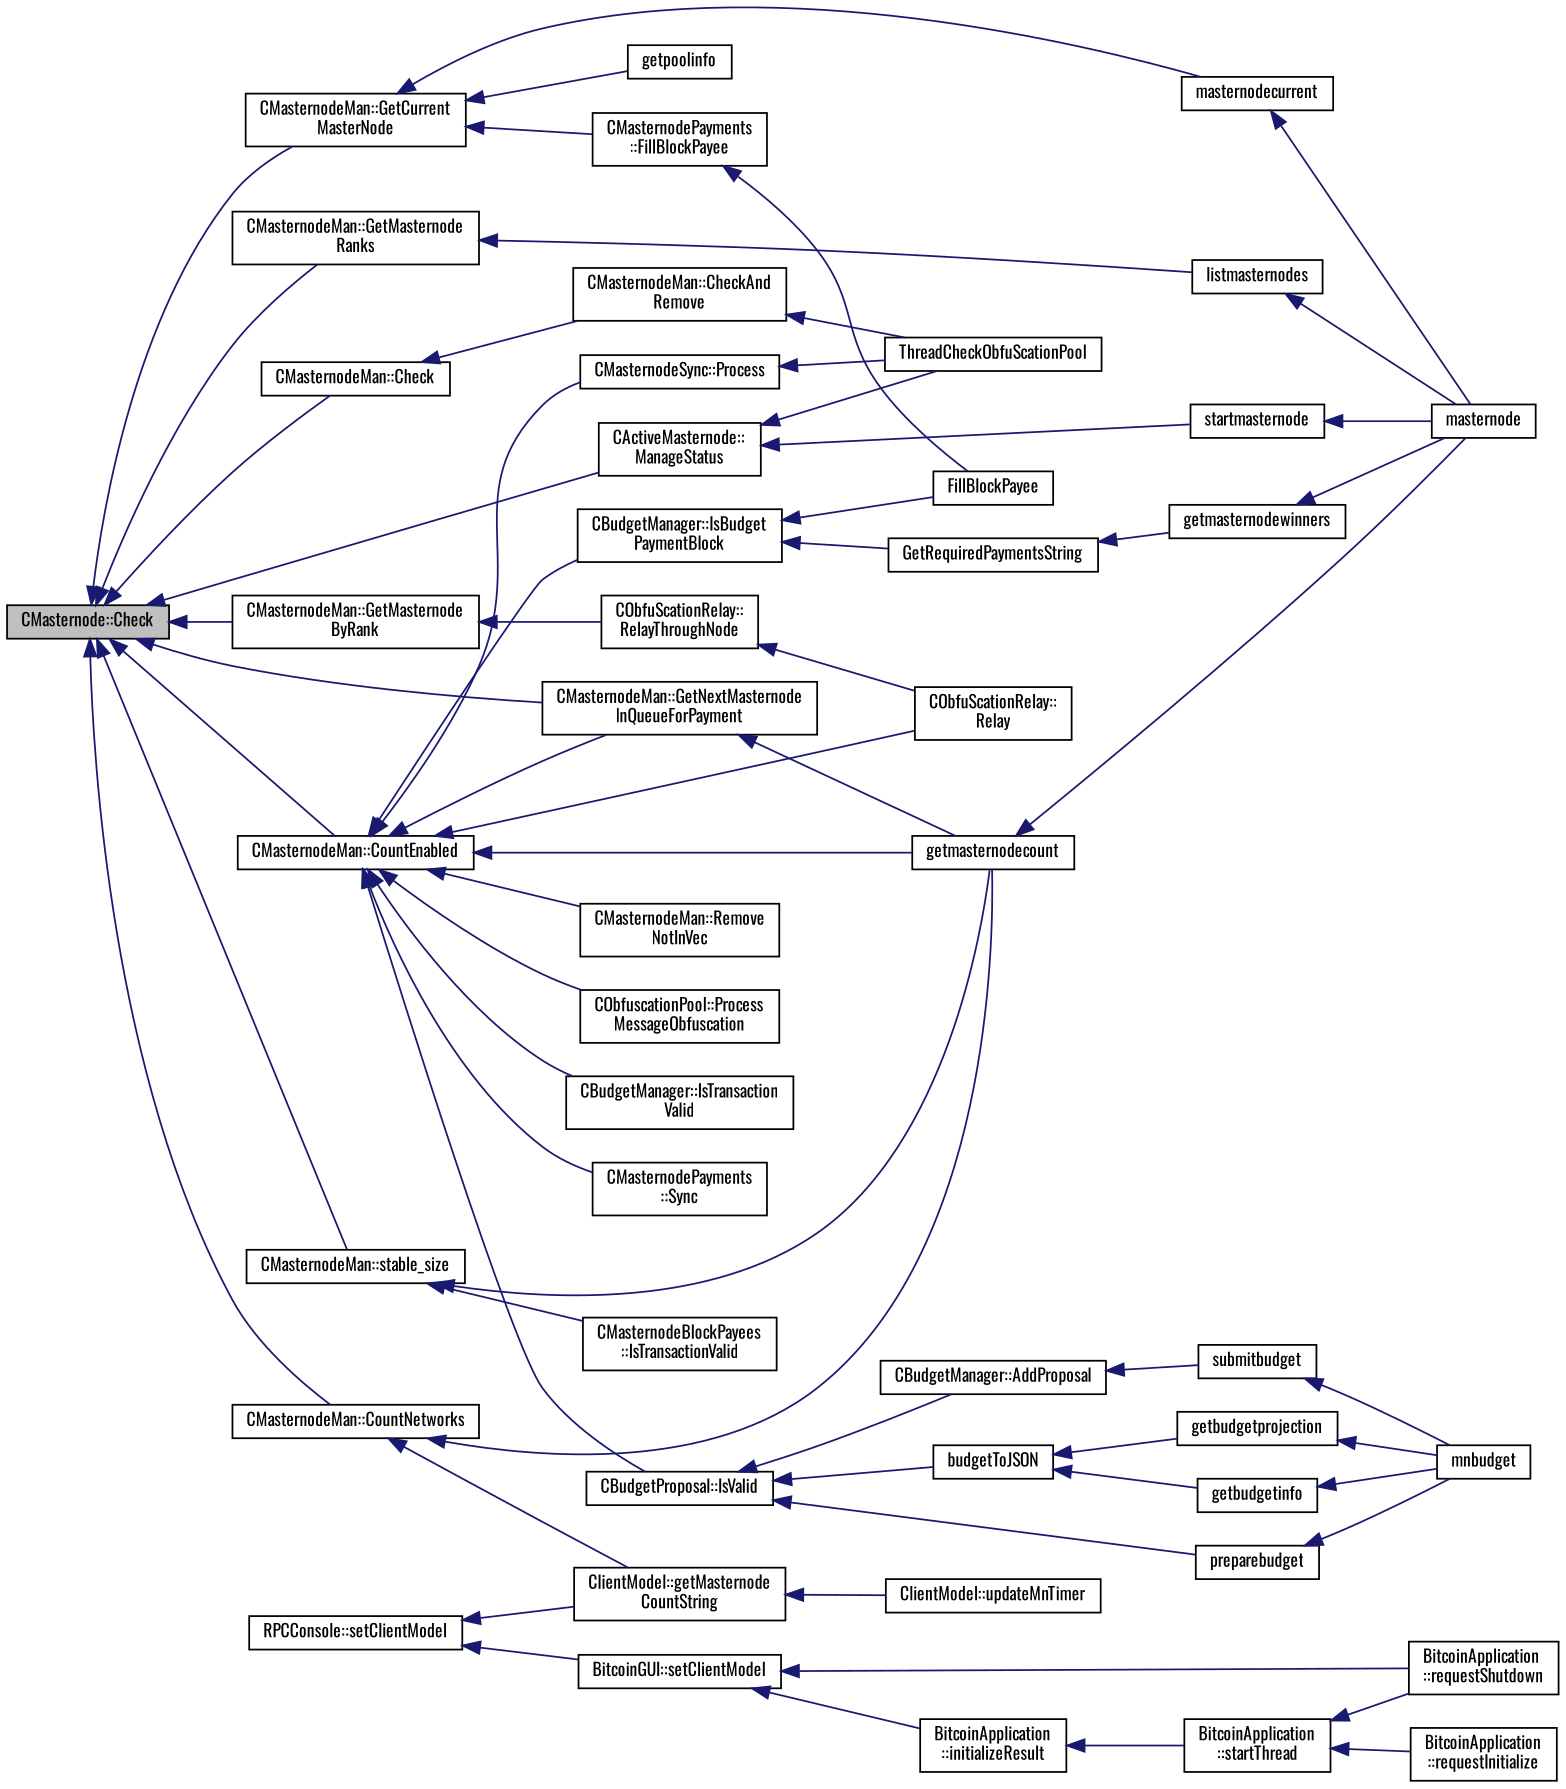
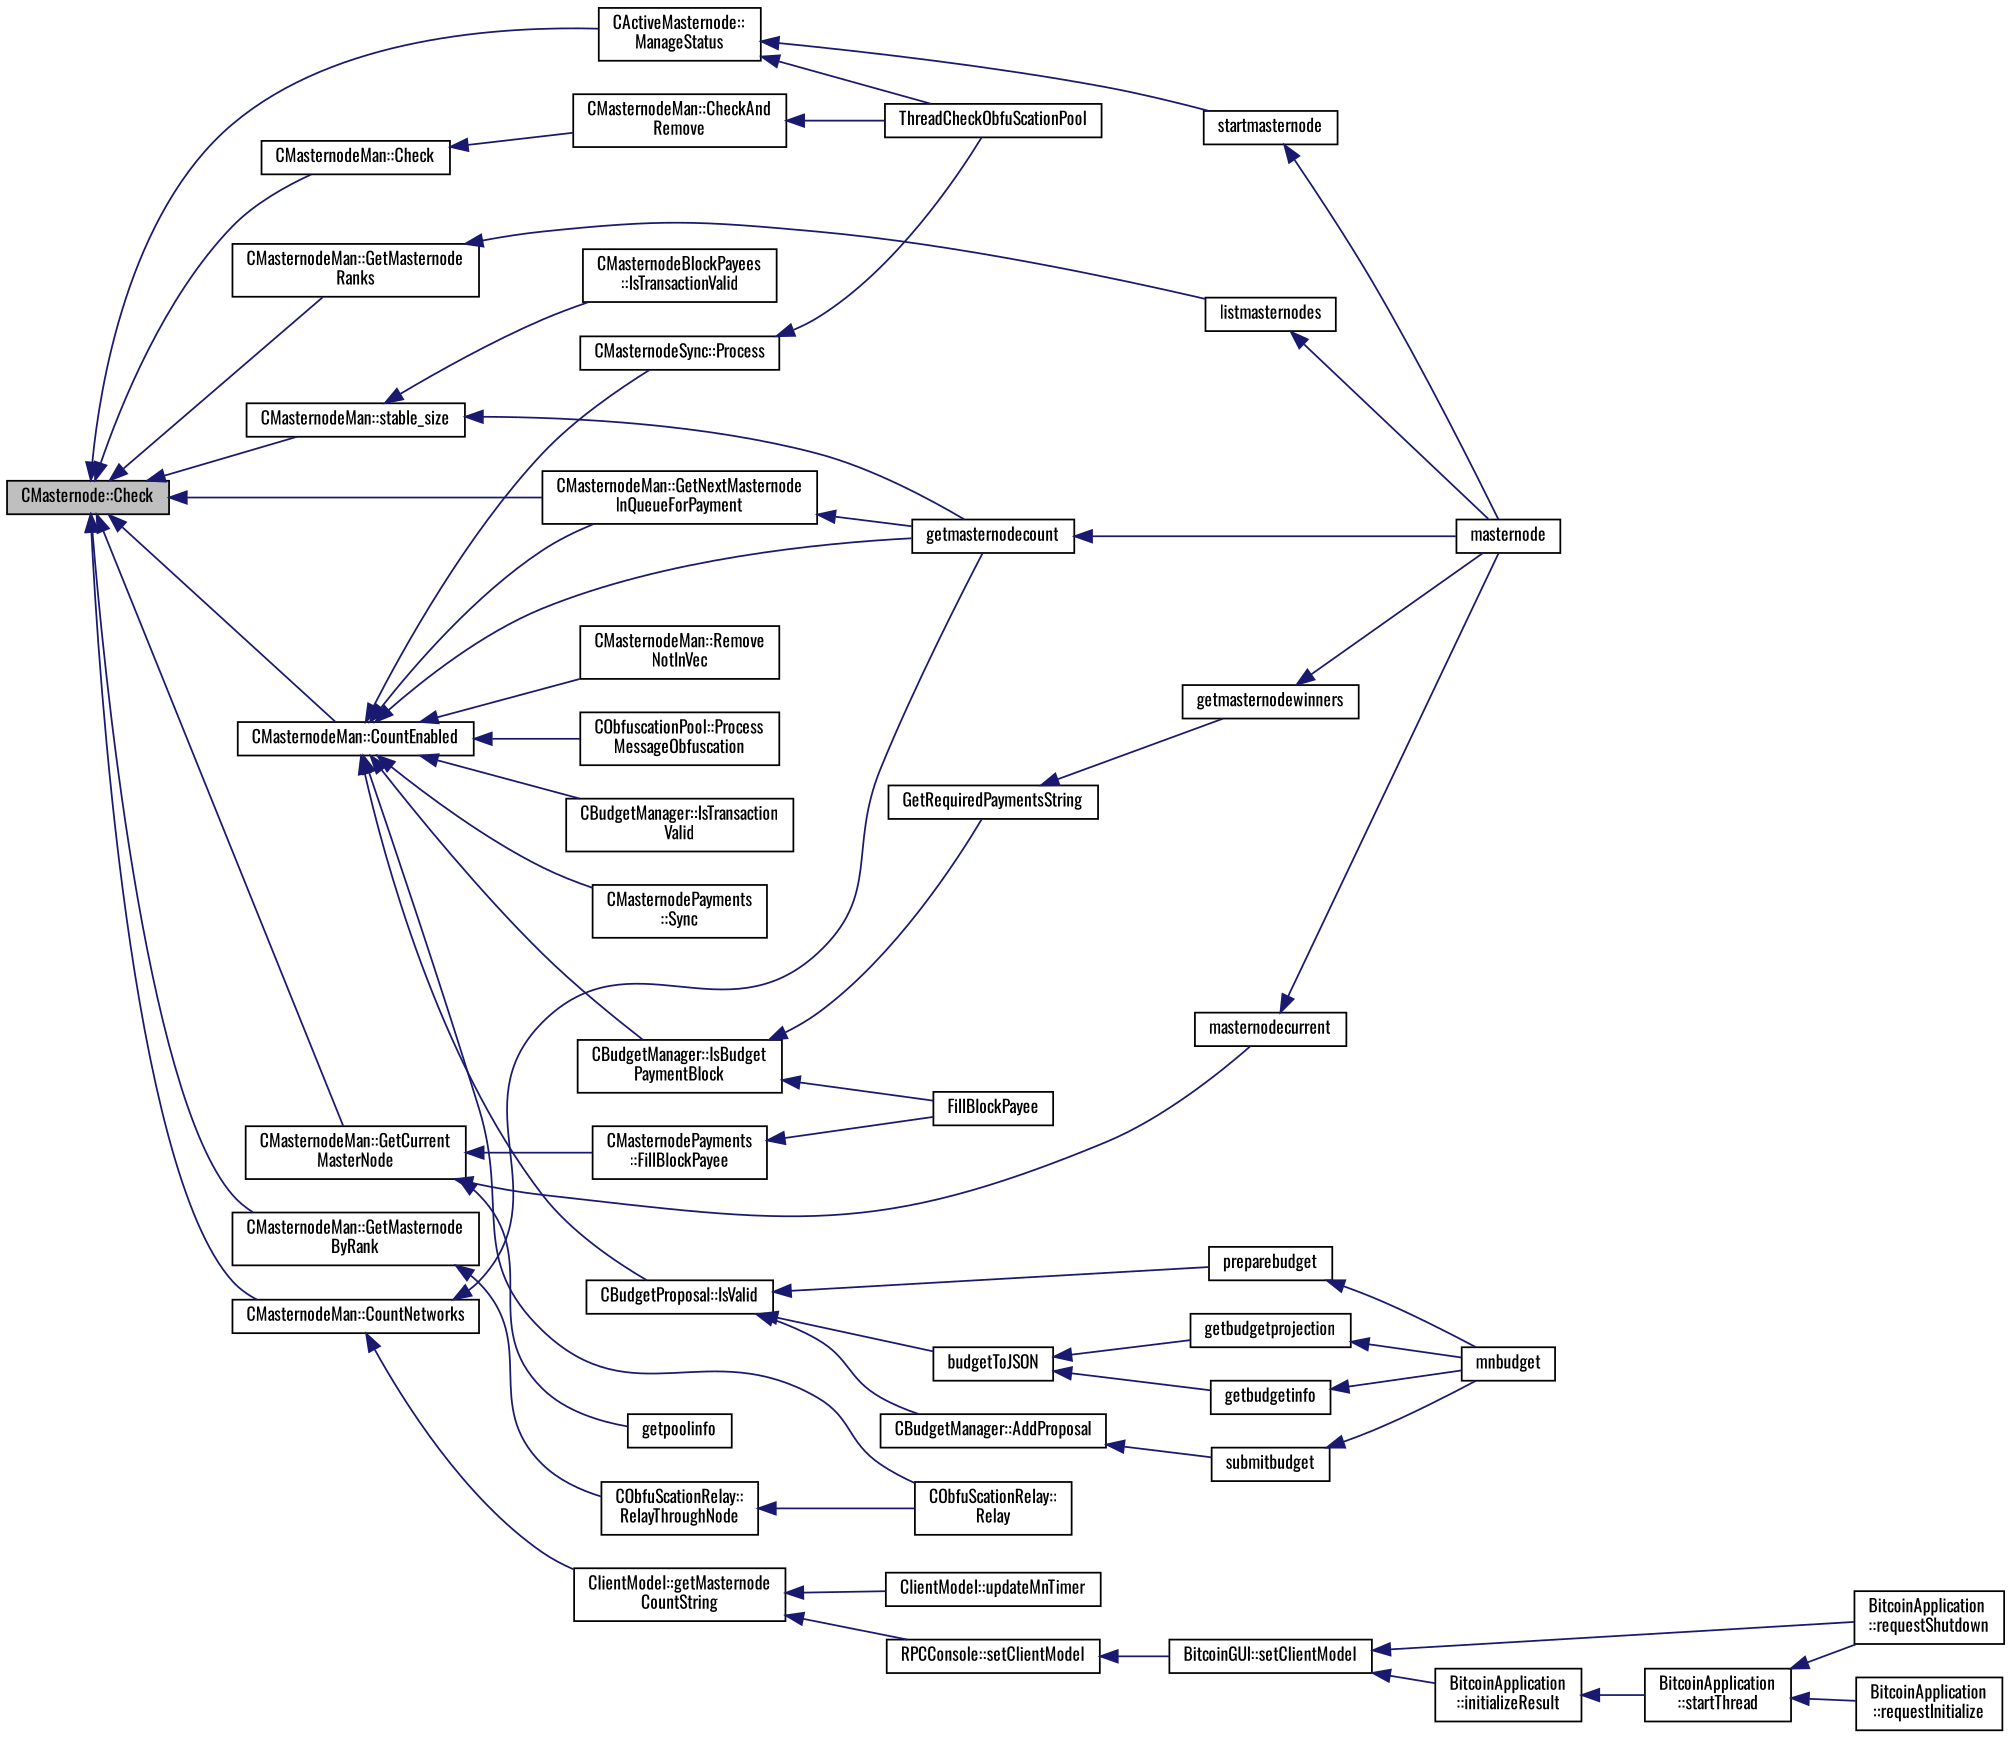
(527, 1612) -> (855, 1629)
